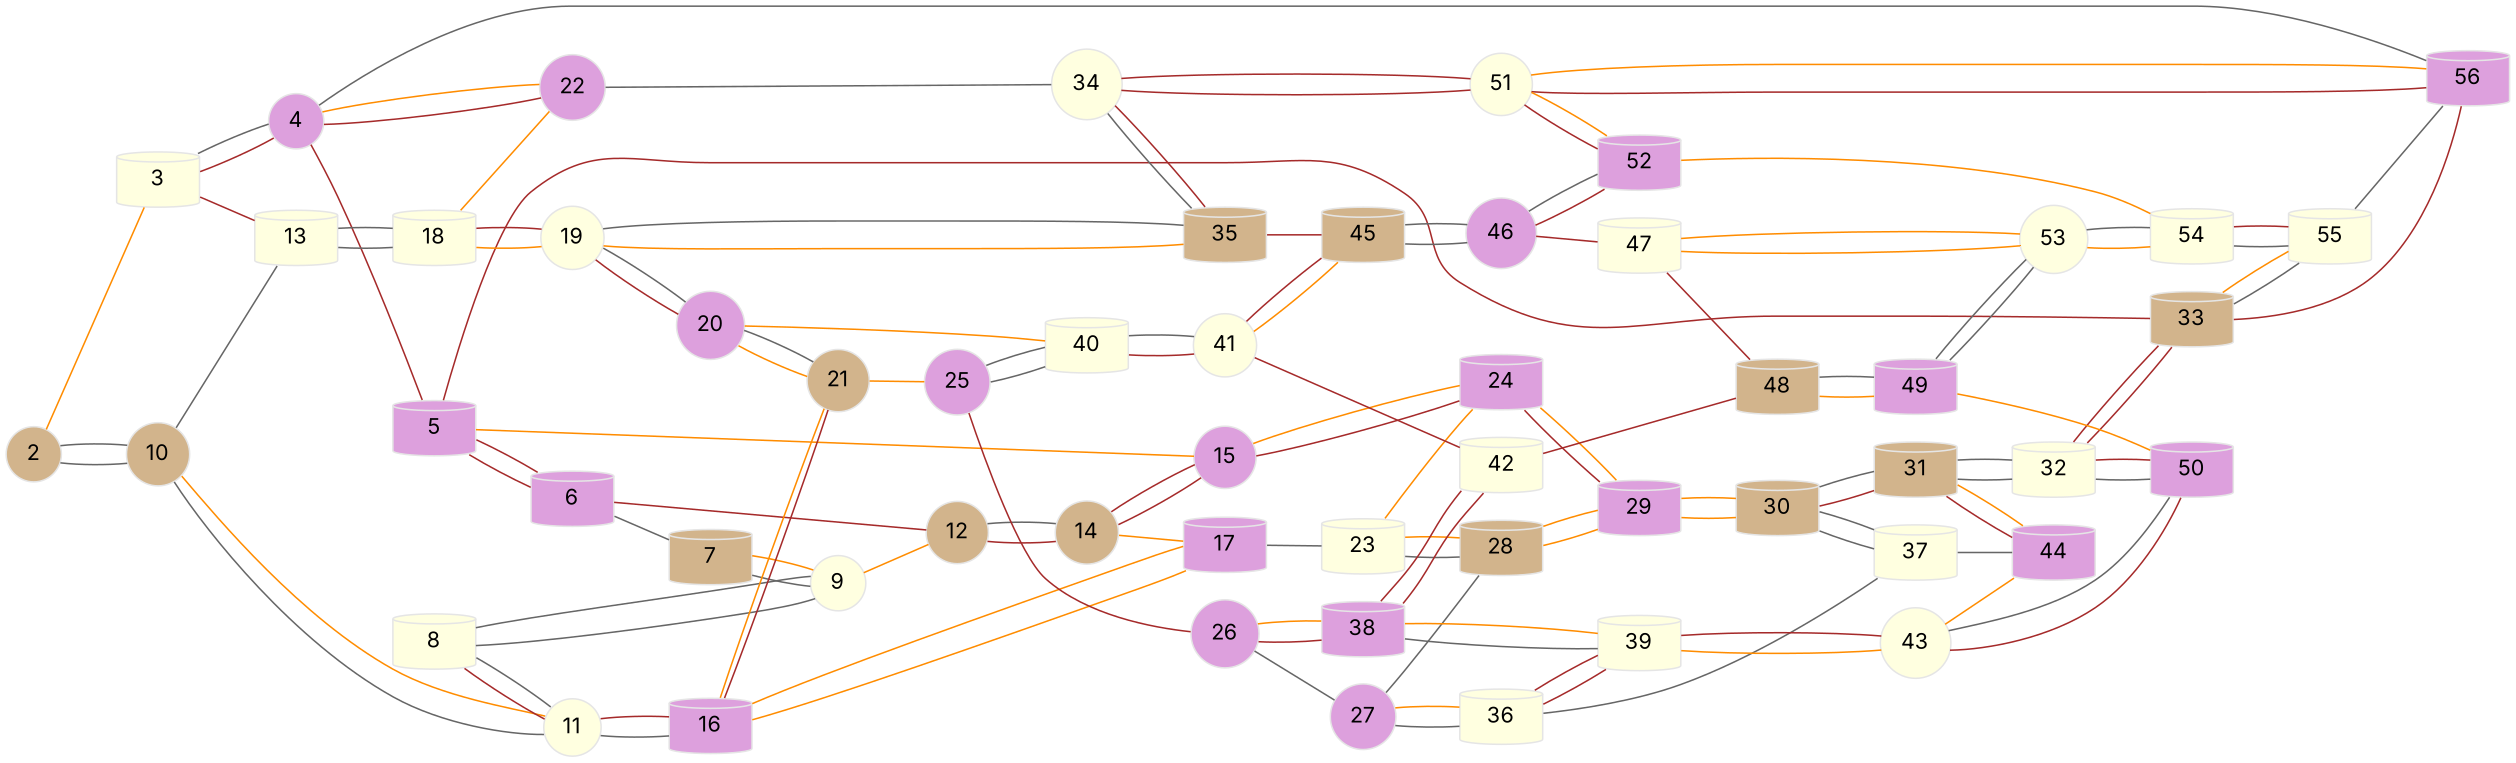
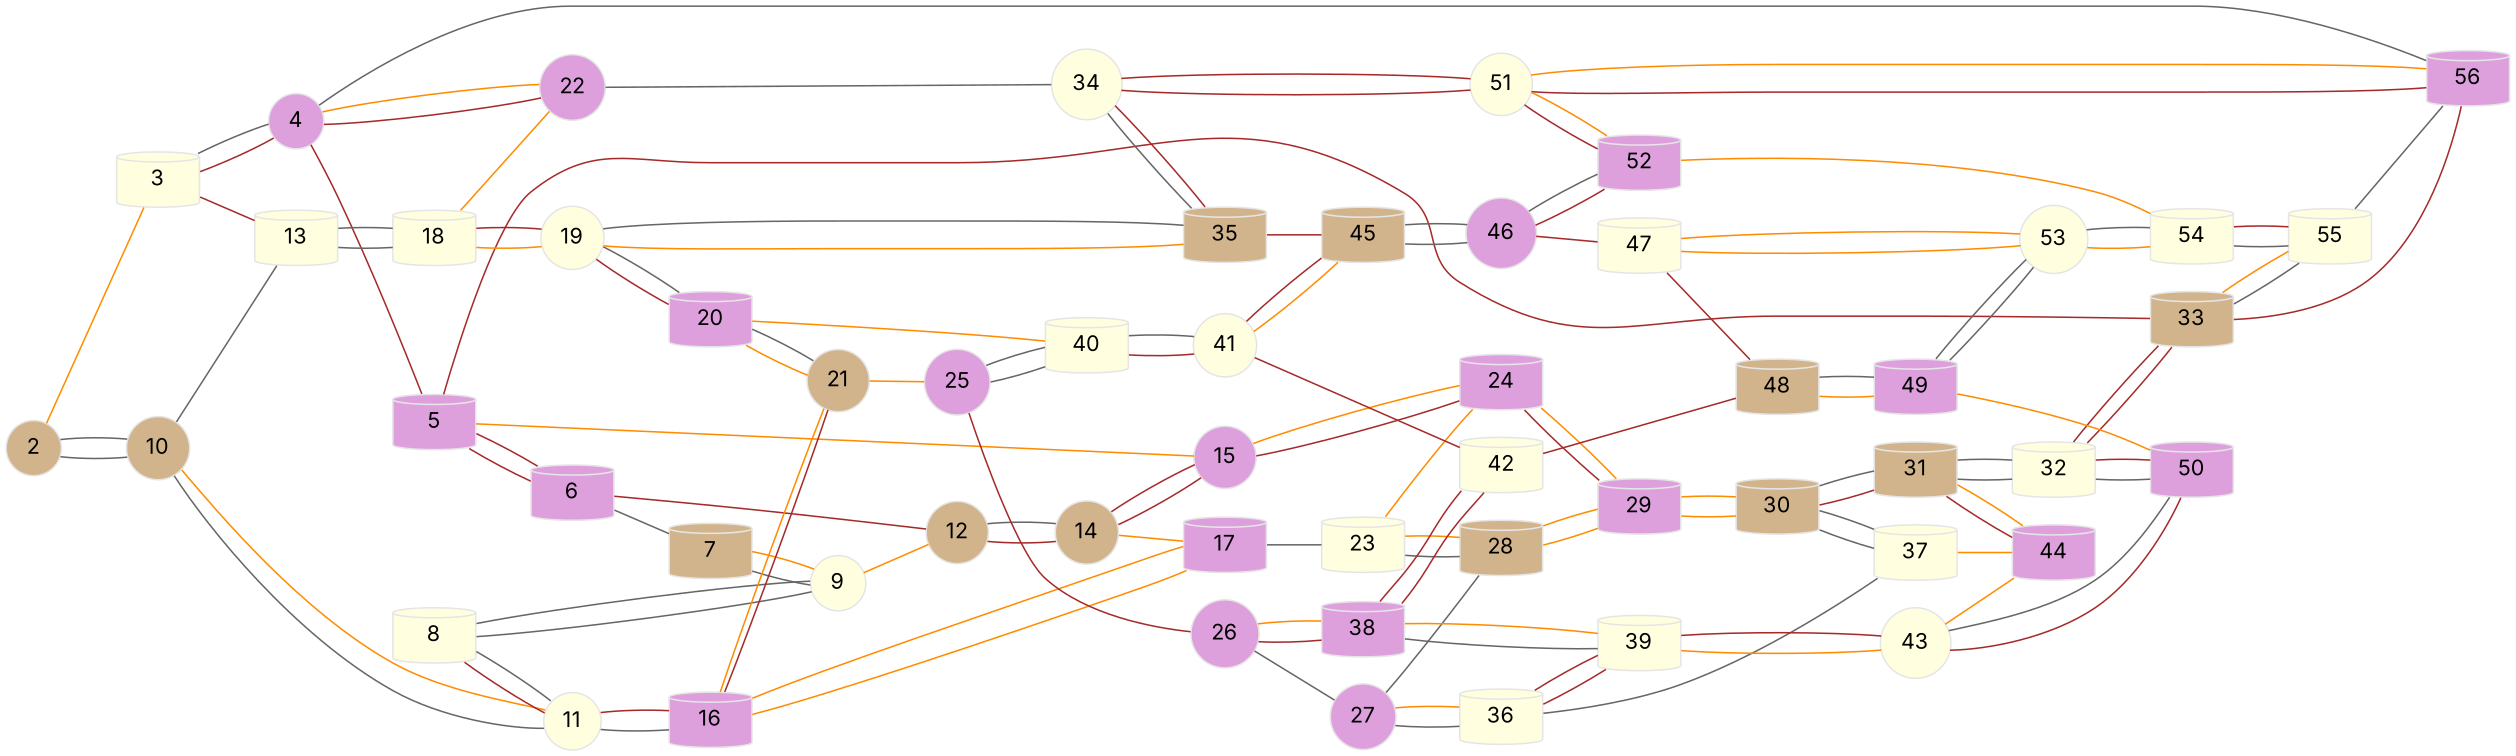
(711, 325) -> (711, 319)
(1985, 552) -> (1985, 552)
